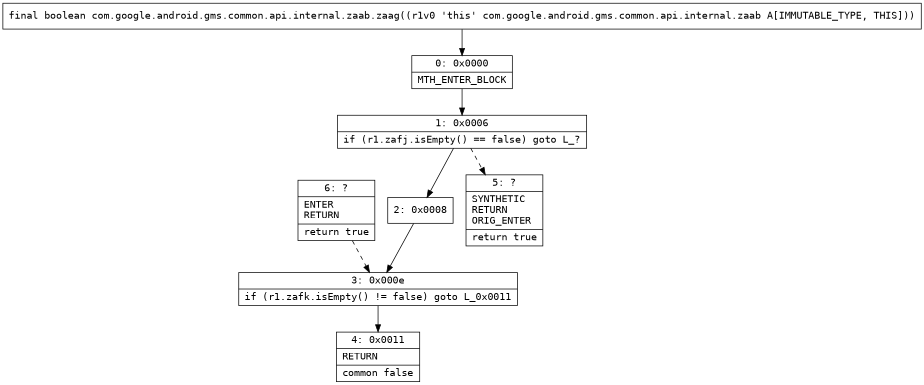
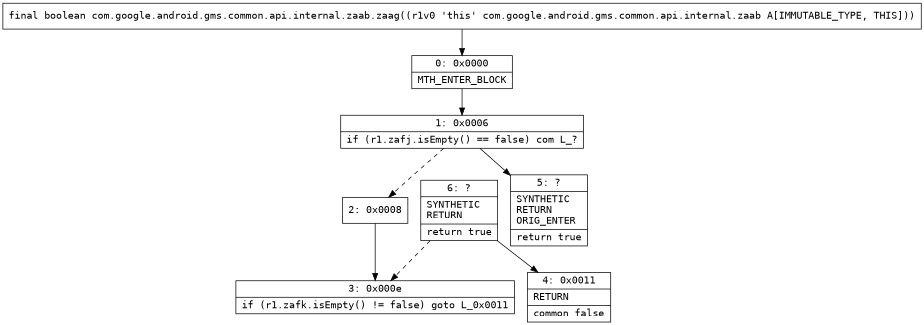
(462, 140) -> (462, 140)
(476, 158) -> (492, 159)
(442, 170) -> (419, 170)
(319, 205) -> (453, 205)
(378, 315) -> (515, 254)
